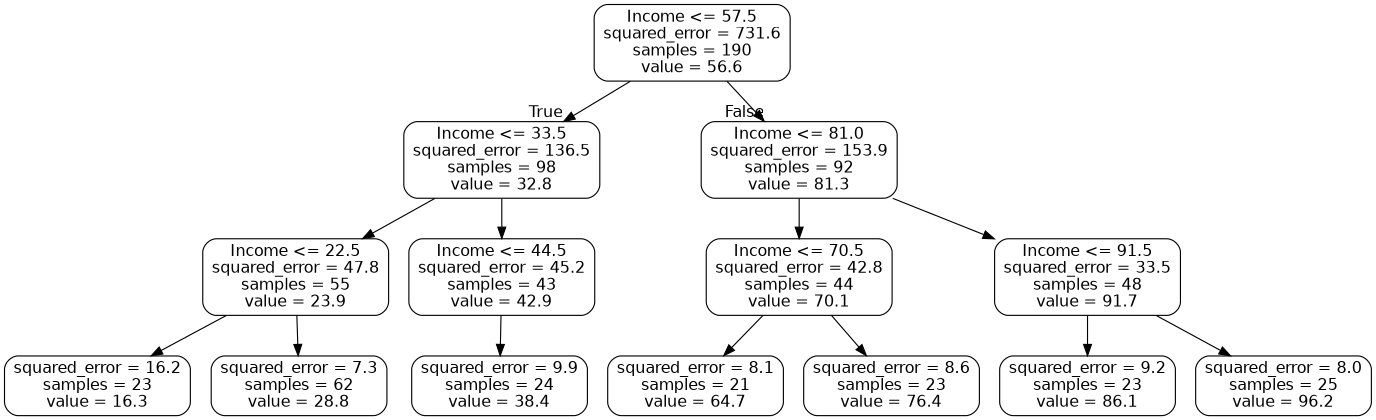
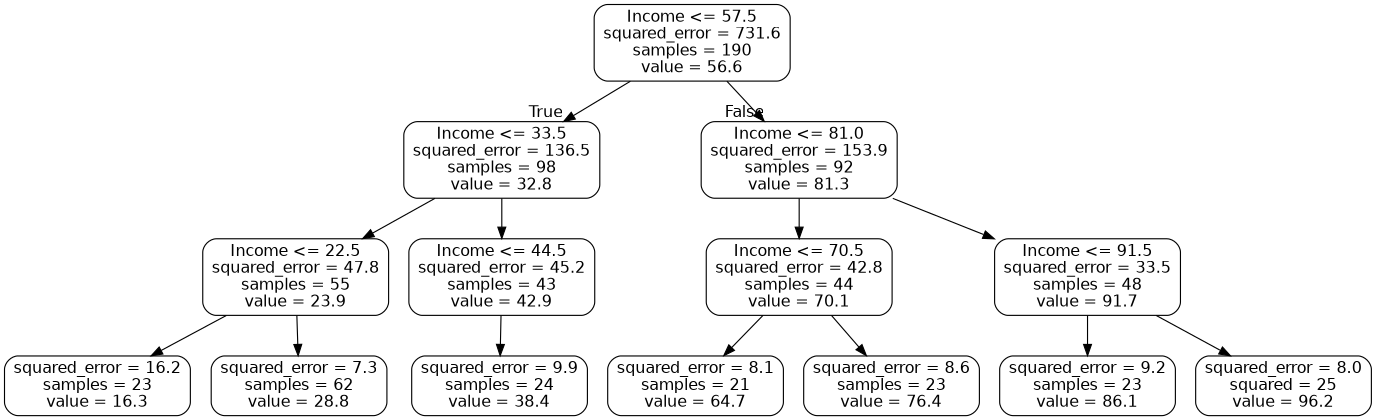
(1284, 386) -> (1284, 386)
